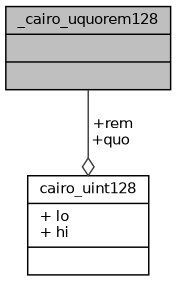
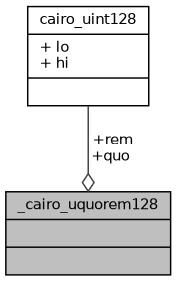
(88, 124) -> (88, 140)
